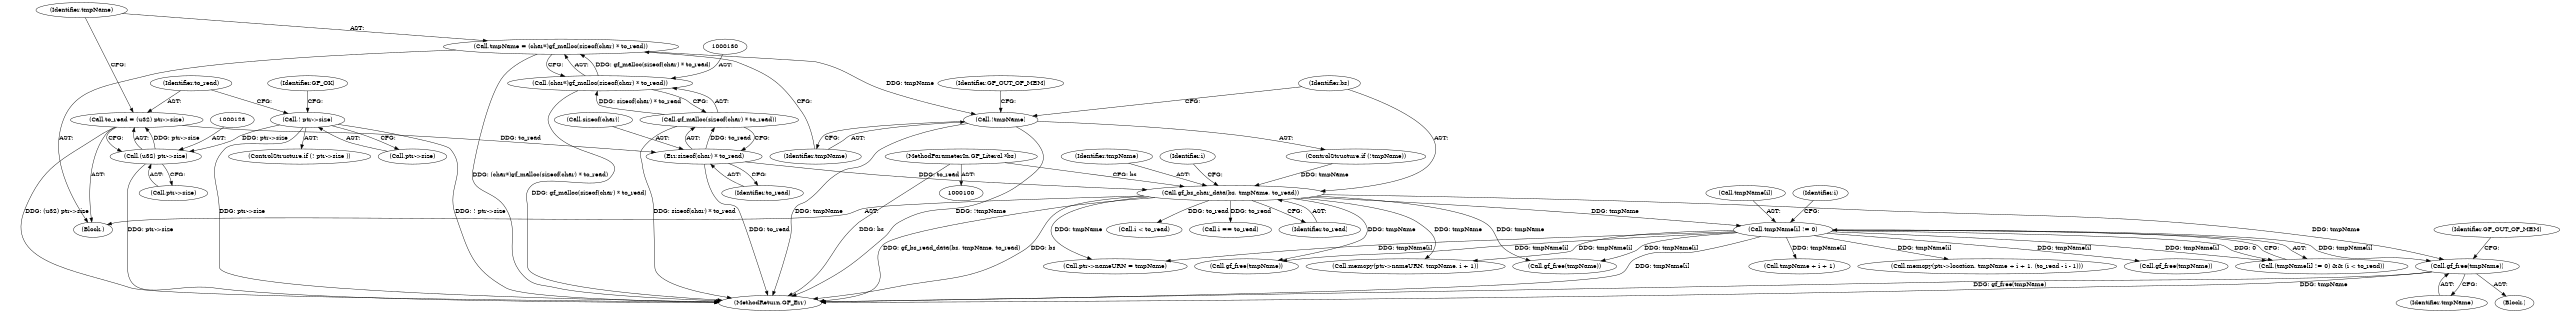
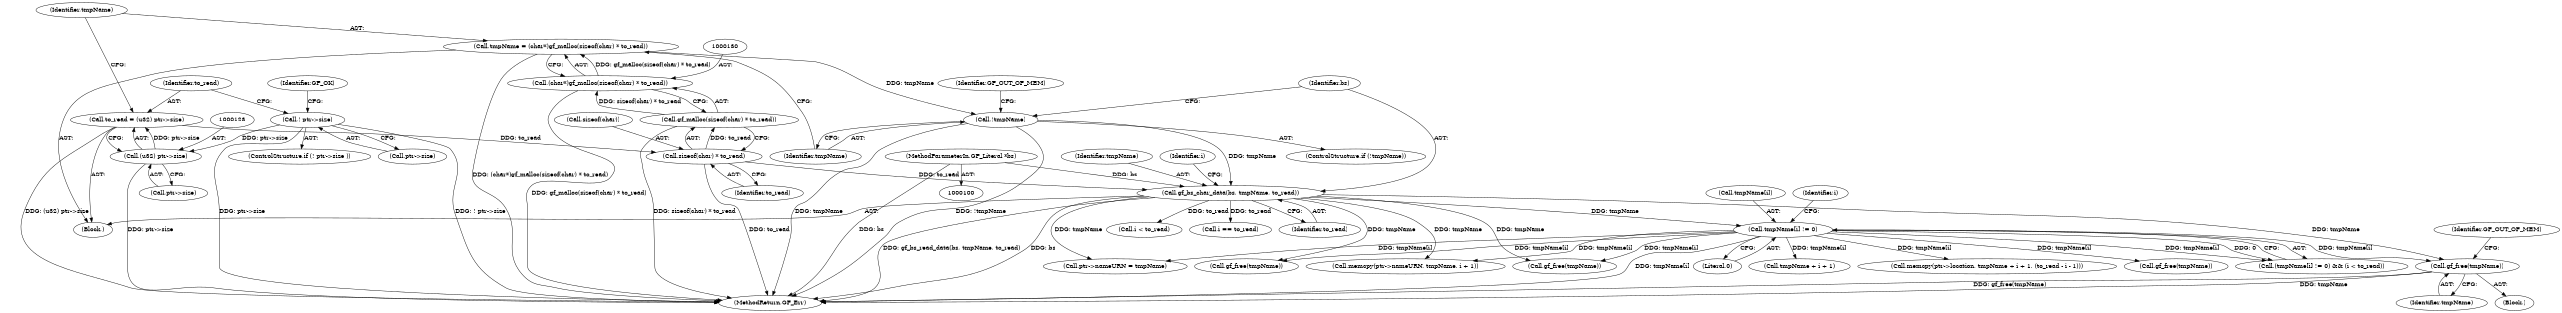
(704, 157) -> (704, 157)
(1296, 174) -> (1175, 132)
(1125, 175) -> (1125, 175)
none -> (1717, 266)
